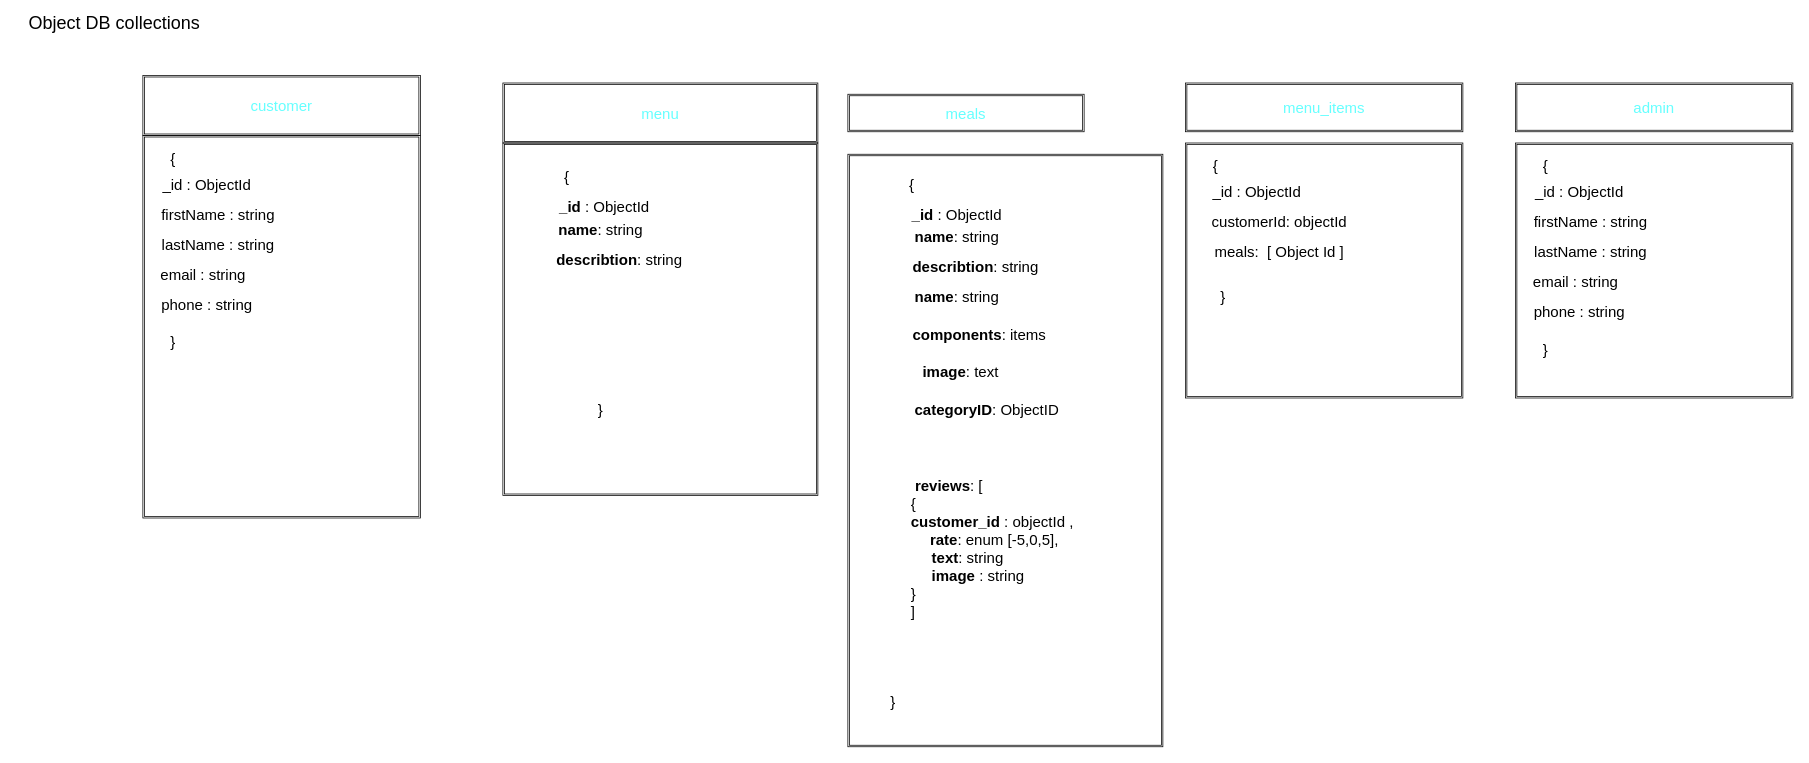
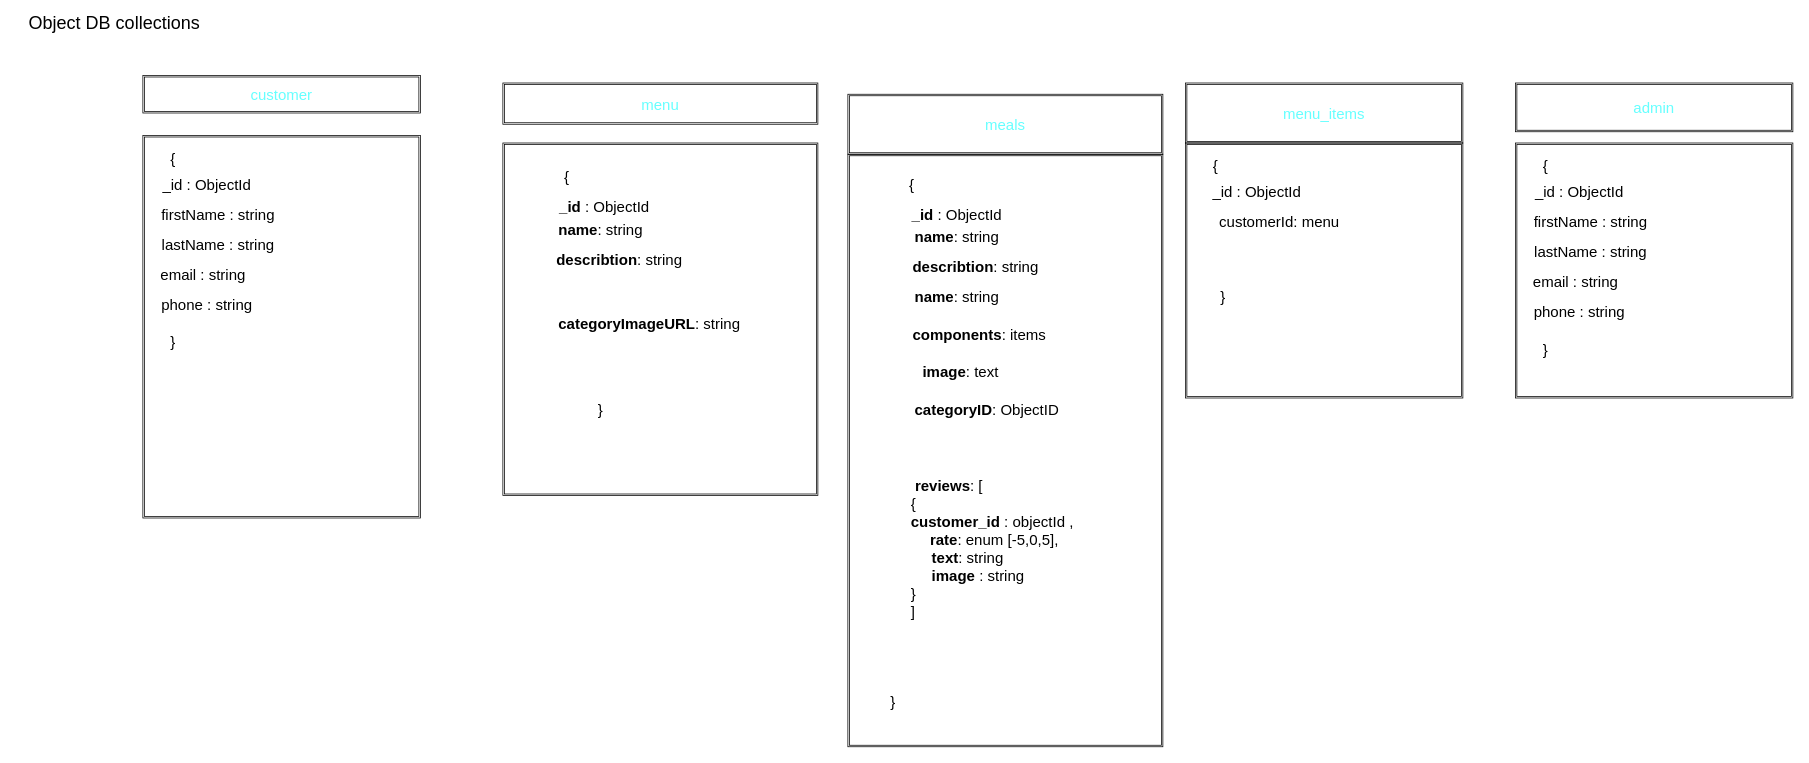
(282, 105) -> (282, 94)
(1324, 107) -> (1324, 113)
(660, 113) -> (660, 104)
(966, 113) -> (1005, 124)
(1280, 222) -> (1280, 222)
(1279, 252) -> none
none -> (649, 323)
